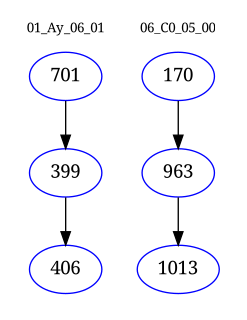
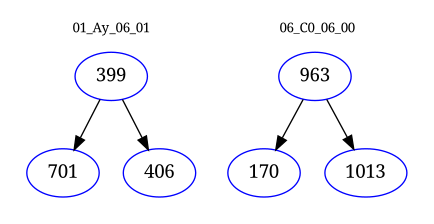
(178, 29) -> (318, 29)
(66, 118) -> (90, 119)
(178, 118) -> (293, 119)
